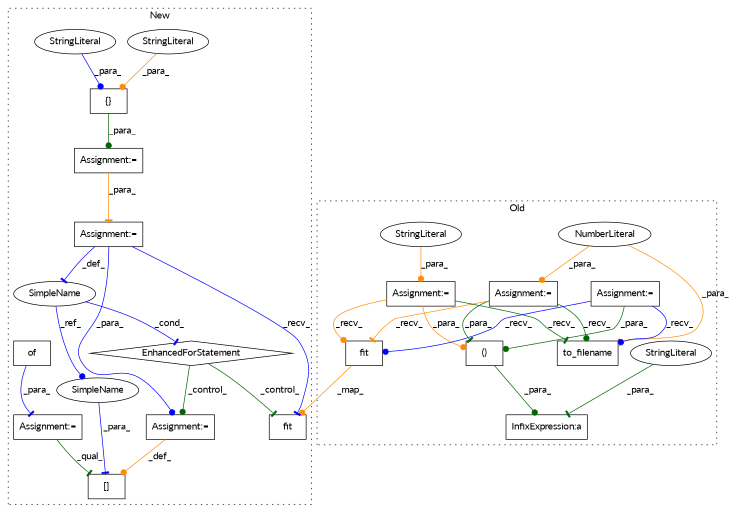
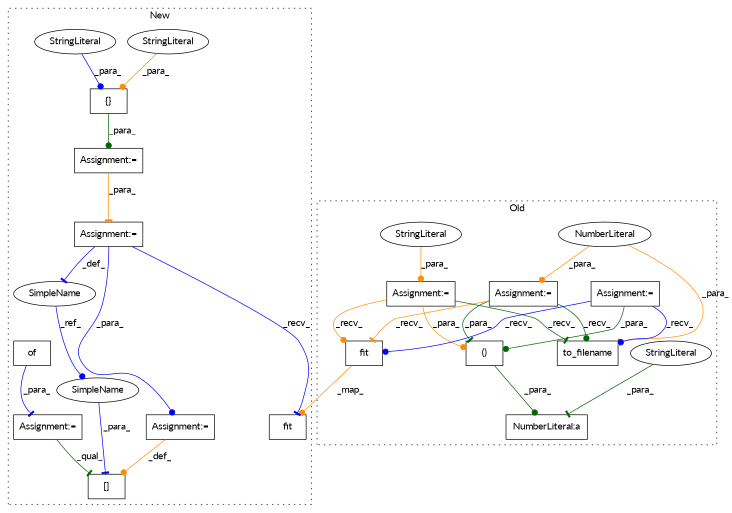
(191, 353) -> none
(547, 427) -> (547, 427)
